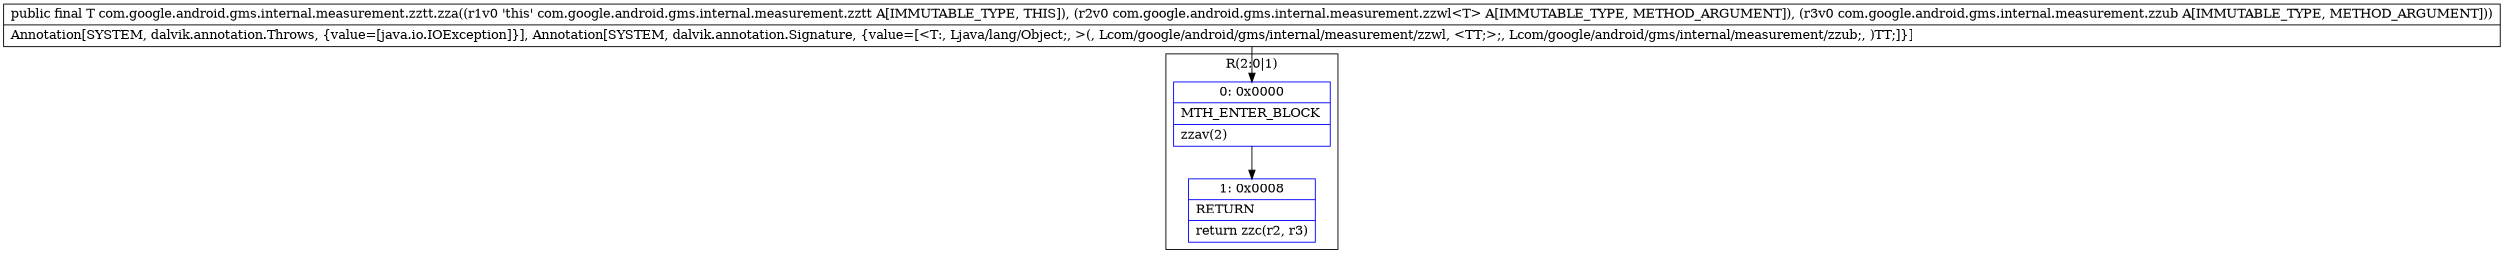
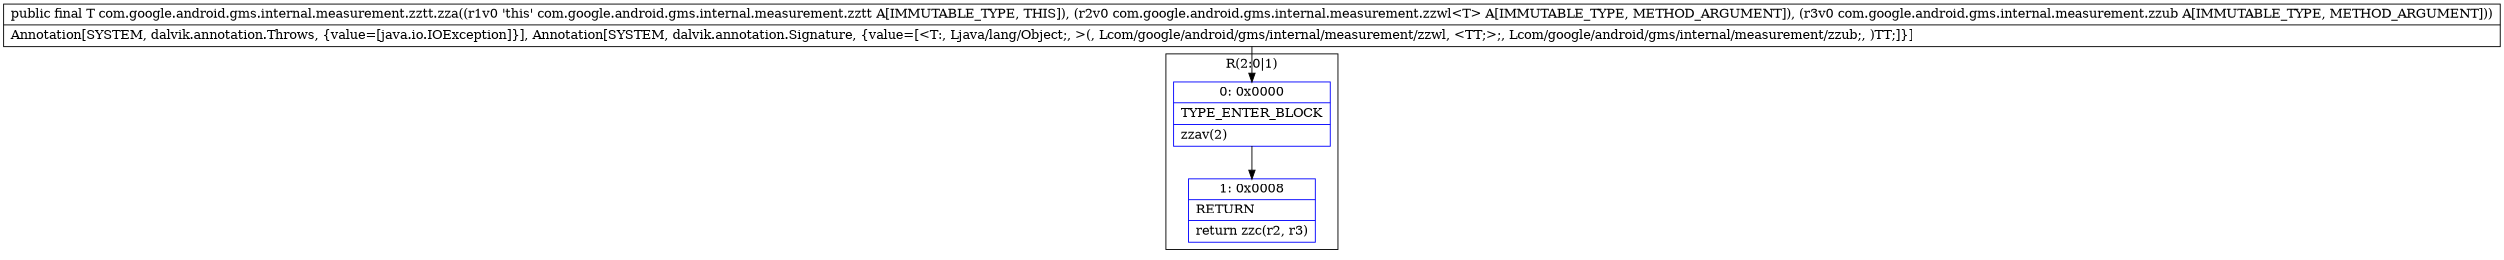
(1251, 113) -> (1252, 113)
